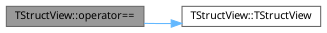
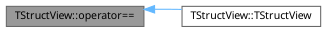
(158, 24) -> (168, 9)
